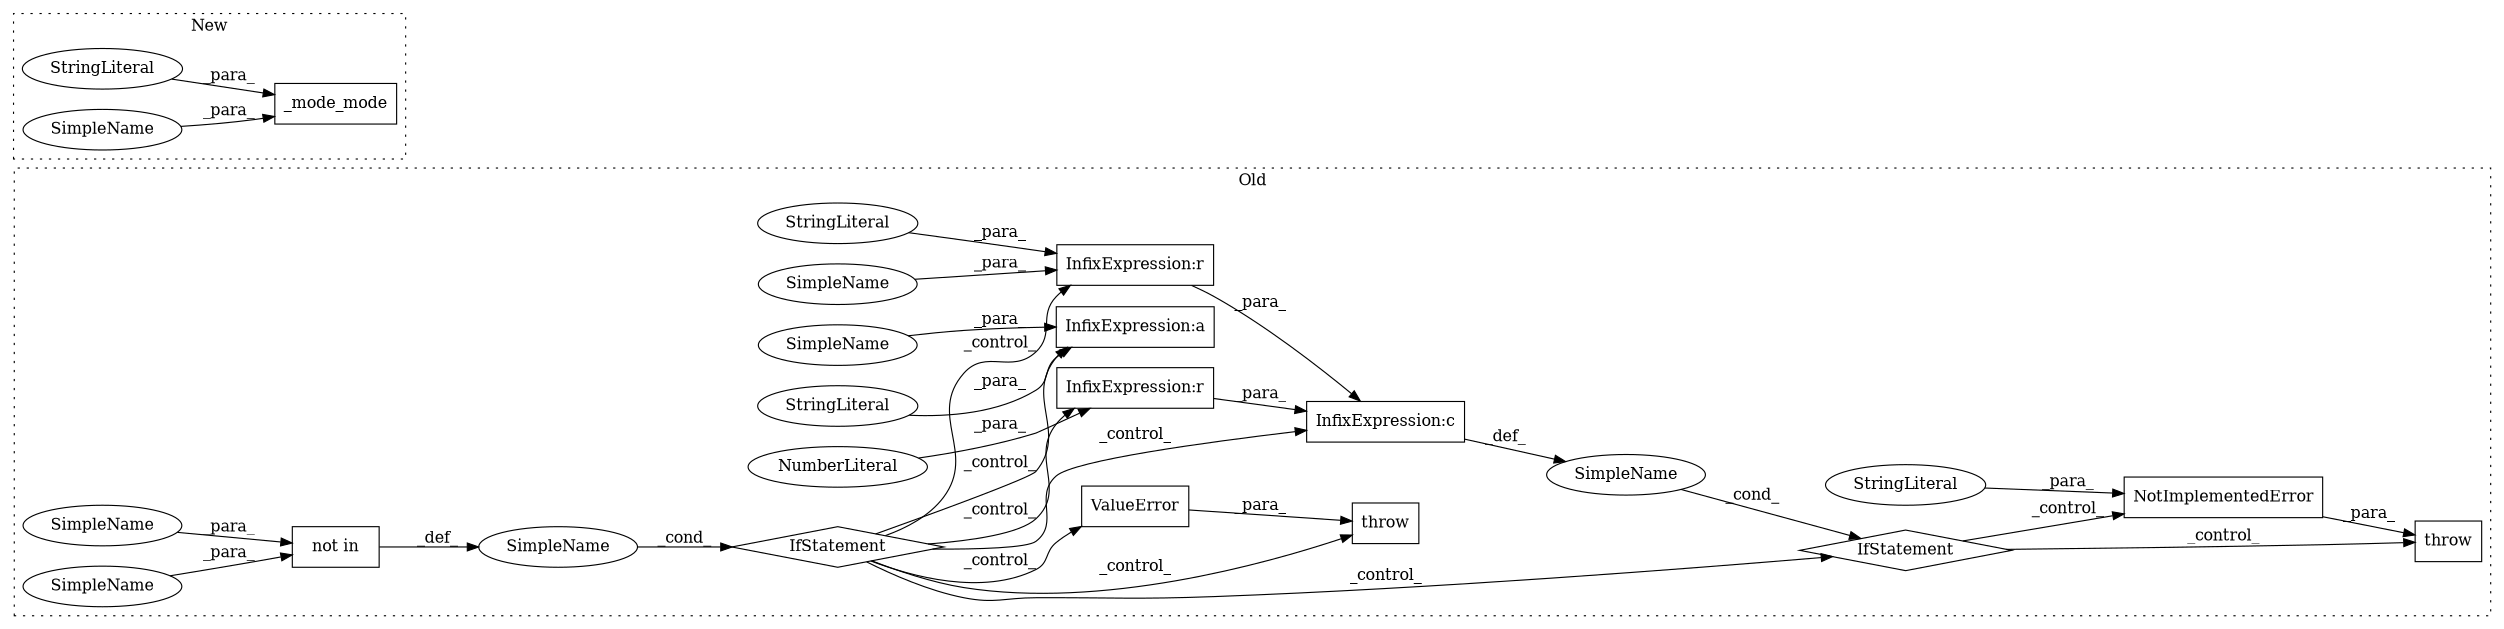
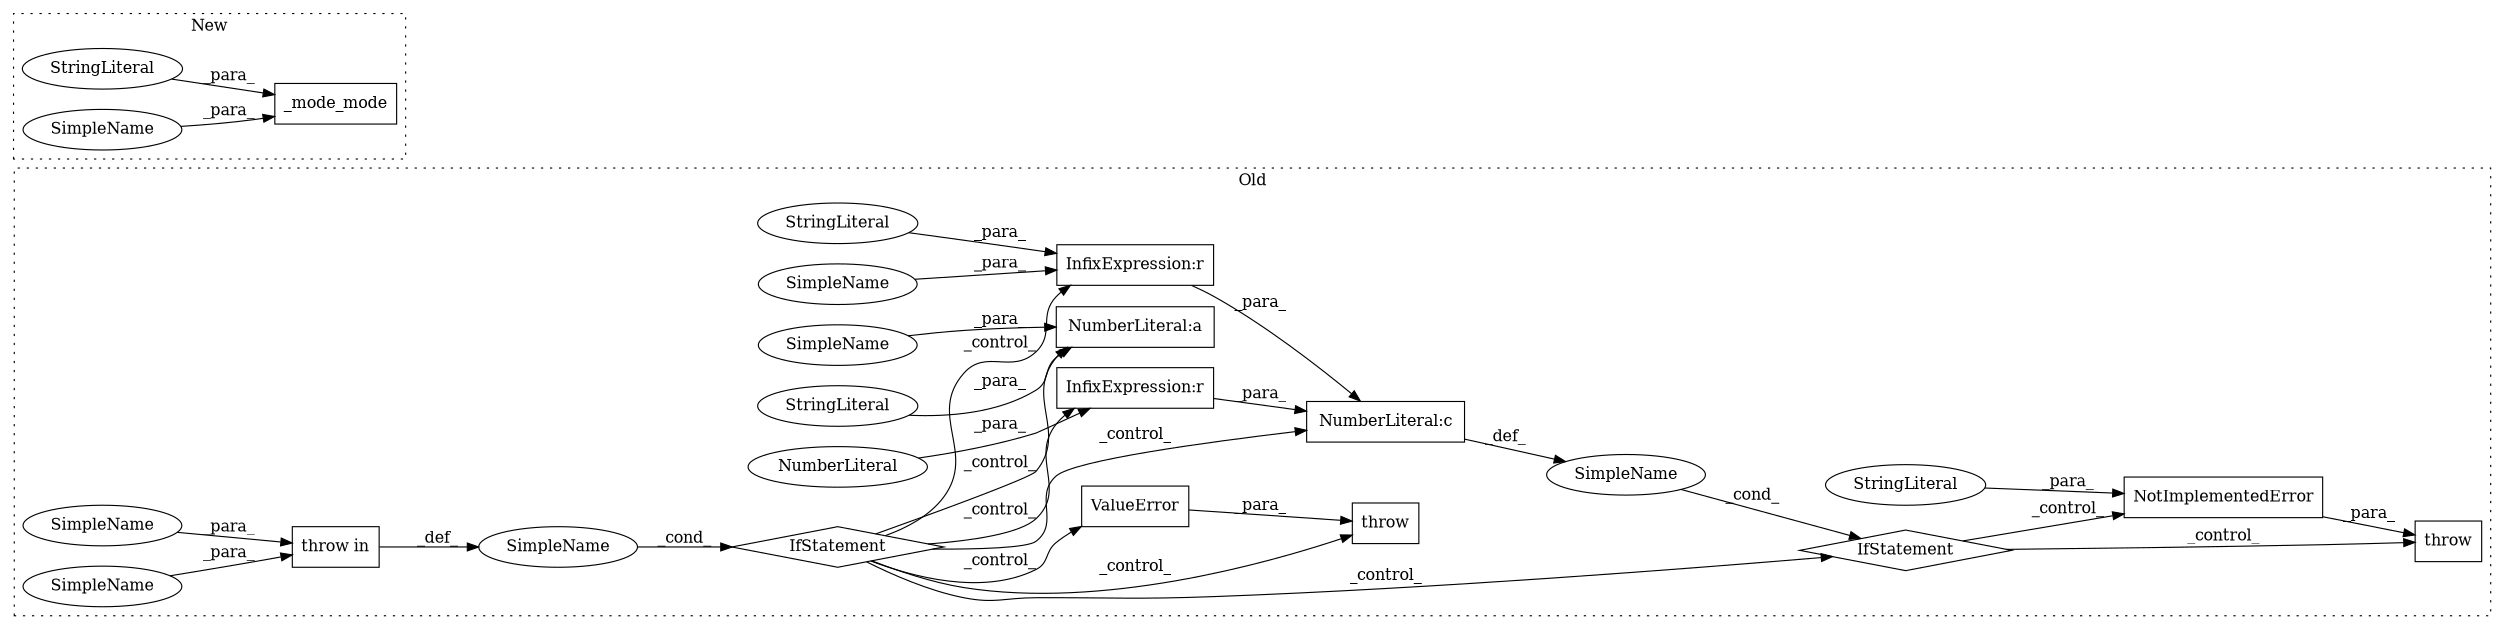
(1135, 327) -> (1135, 327)
(1386, 422) -> (1386, 422)
(336, 547) -> (336, 547)
